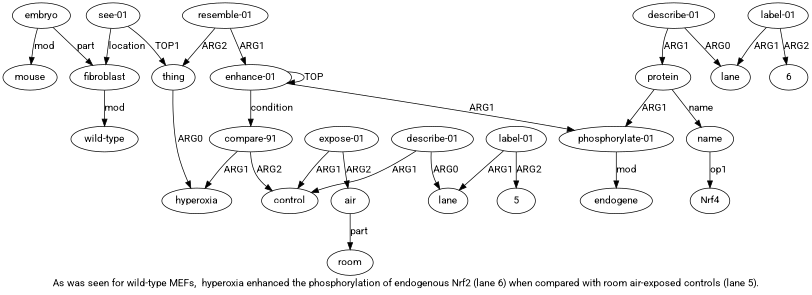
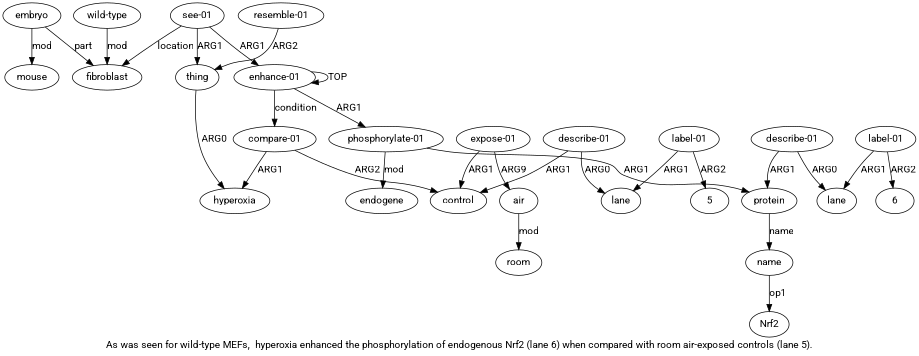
(237, 43) -> (231, 45)
(167, 46) -> (210, 46)
(105, 105) -> (107, 43)
(642, 105) -> (587, 159)
(251, 139) -> (275, 139)
(359, 170) -> (514, 170)
(710, 201) -> (769, 324)
(359, 232) -> (529, 232)
